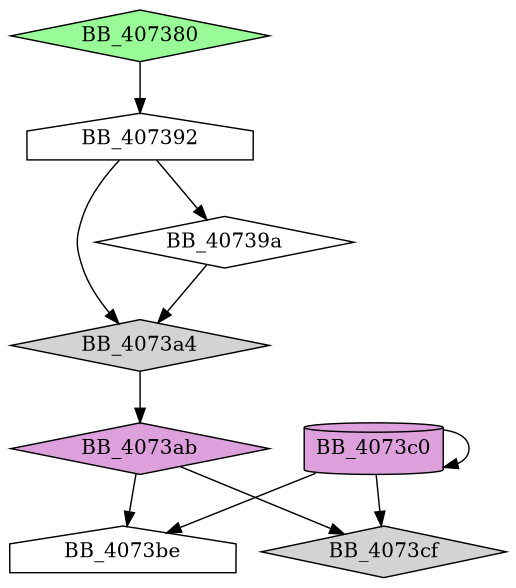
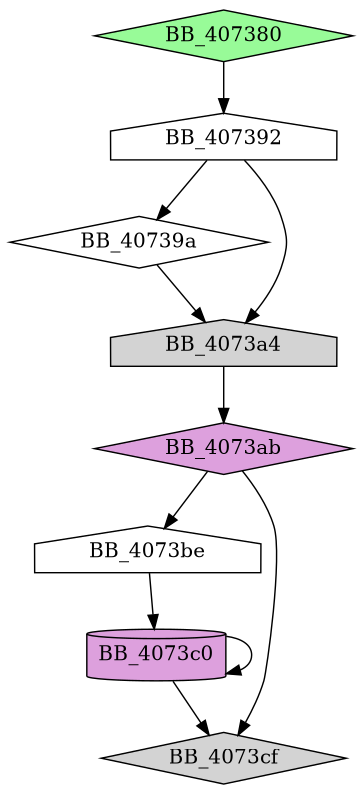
(140, 345) -> (224, 345)
(241, 503) -> (151, 594)
